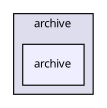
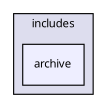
(53, 24) -> (53, 24)
